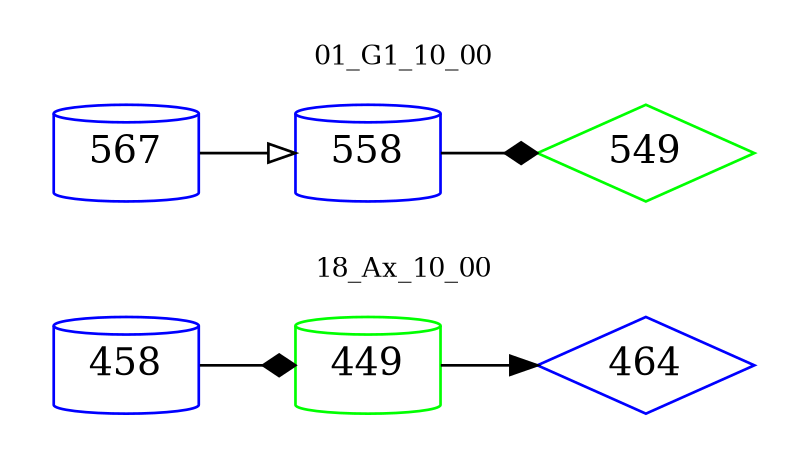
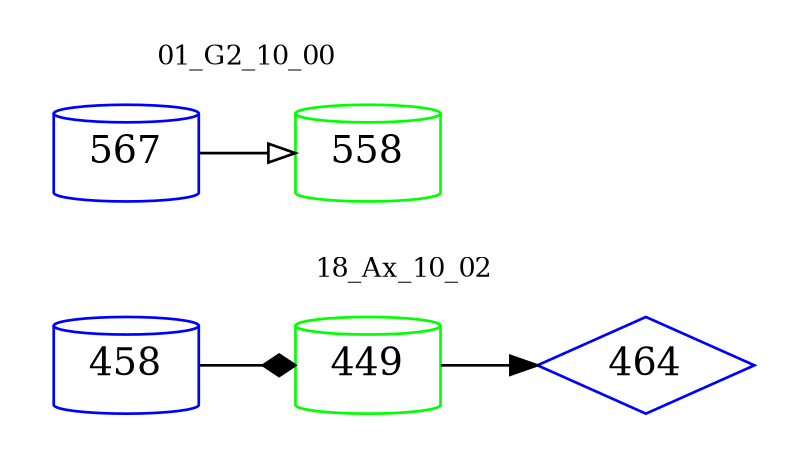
(404, 58) -> (247, 58)
(368, 153) -> (368, 153)
(646, 153) -> none
(404, 270) -> (404, 270)
